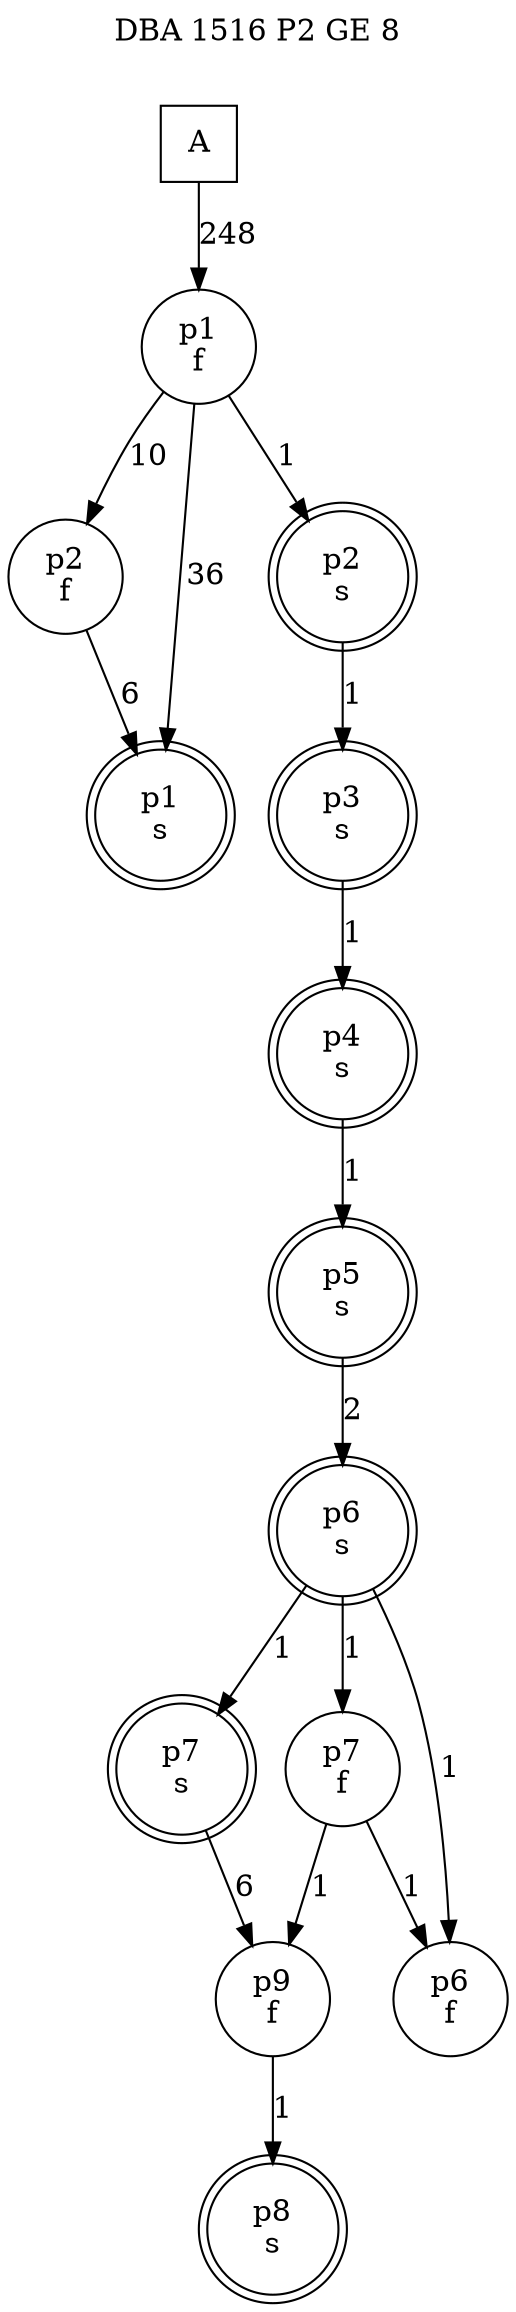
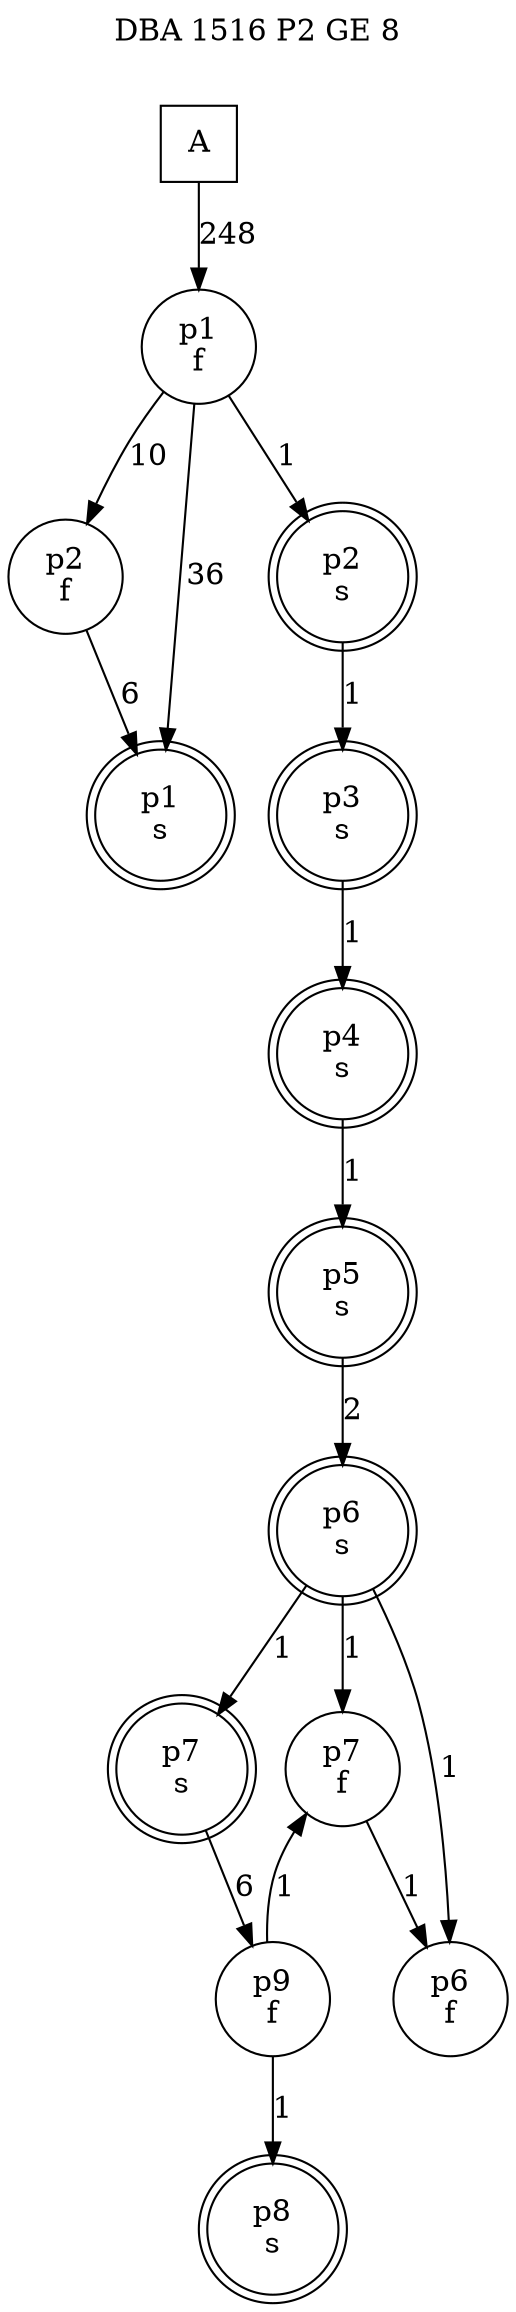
(311, 1874) -> (272, 1884)
